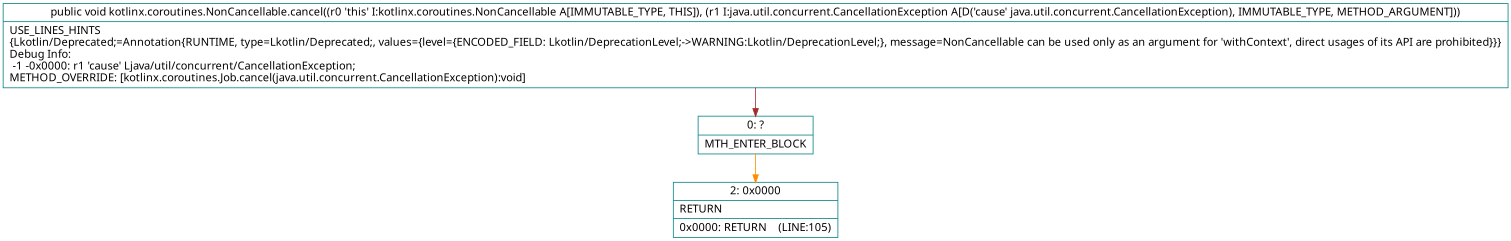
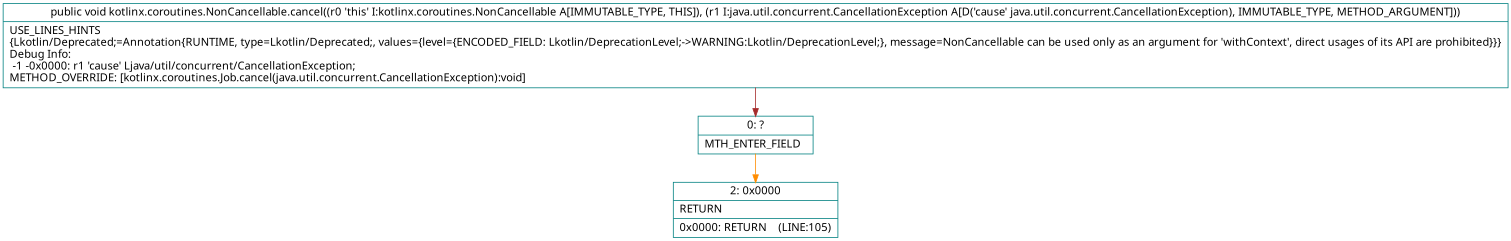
(756, 144) -> (753, 144)
